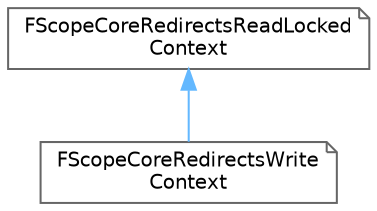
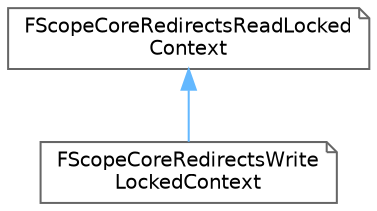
(189, 172) -> (189, 172)
